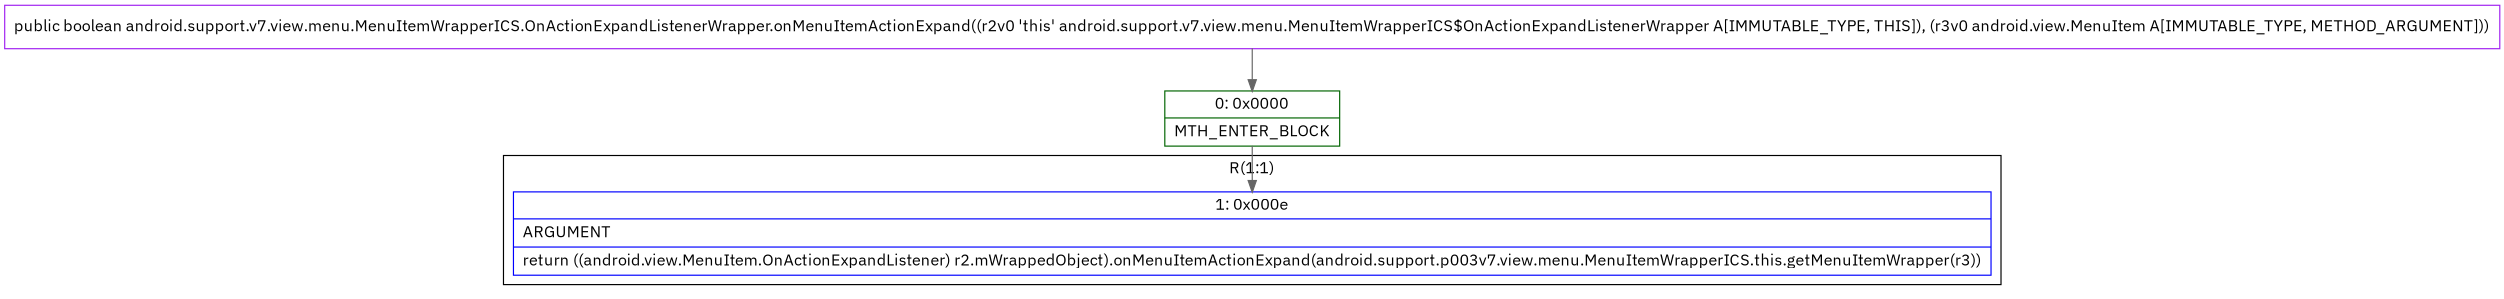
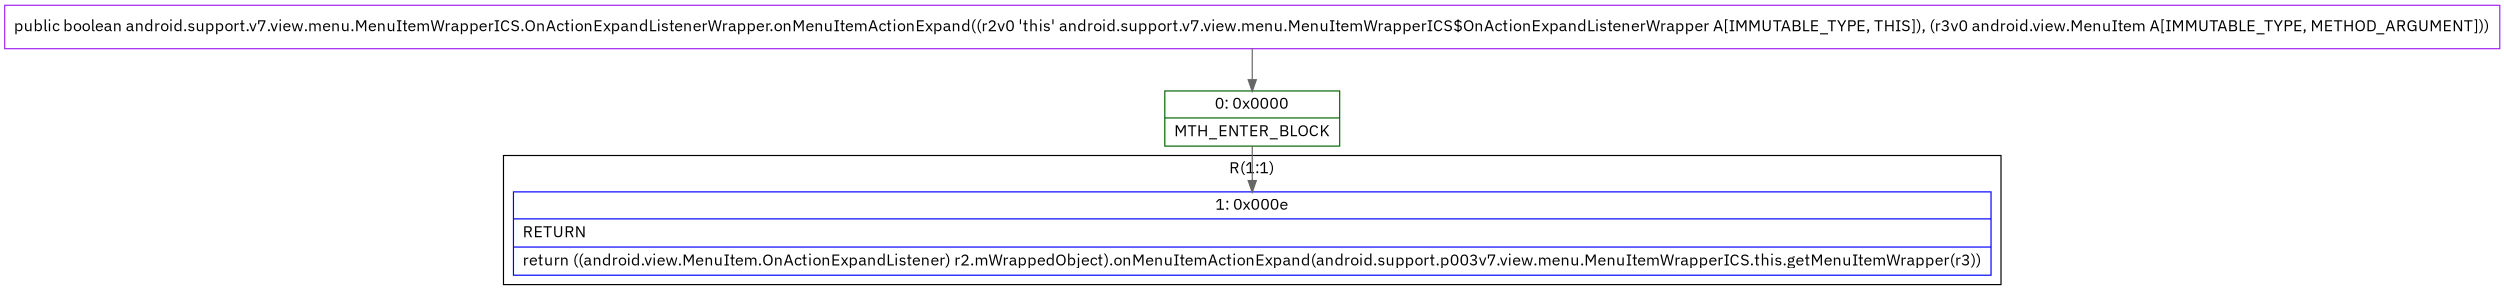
(567, 232) -> (555, 232)
